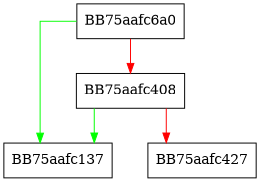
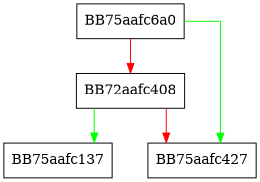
(40, 59) -> (220, 59)
(130, 91) -> (130, 91)
